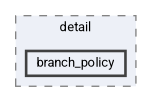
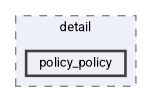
(76, 63) -> (76, 63)
